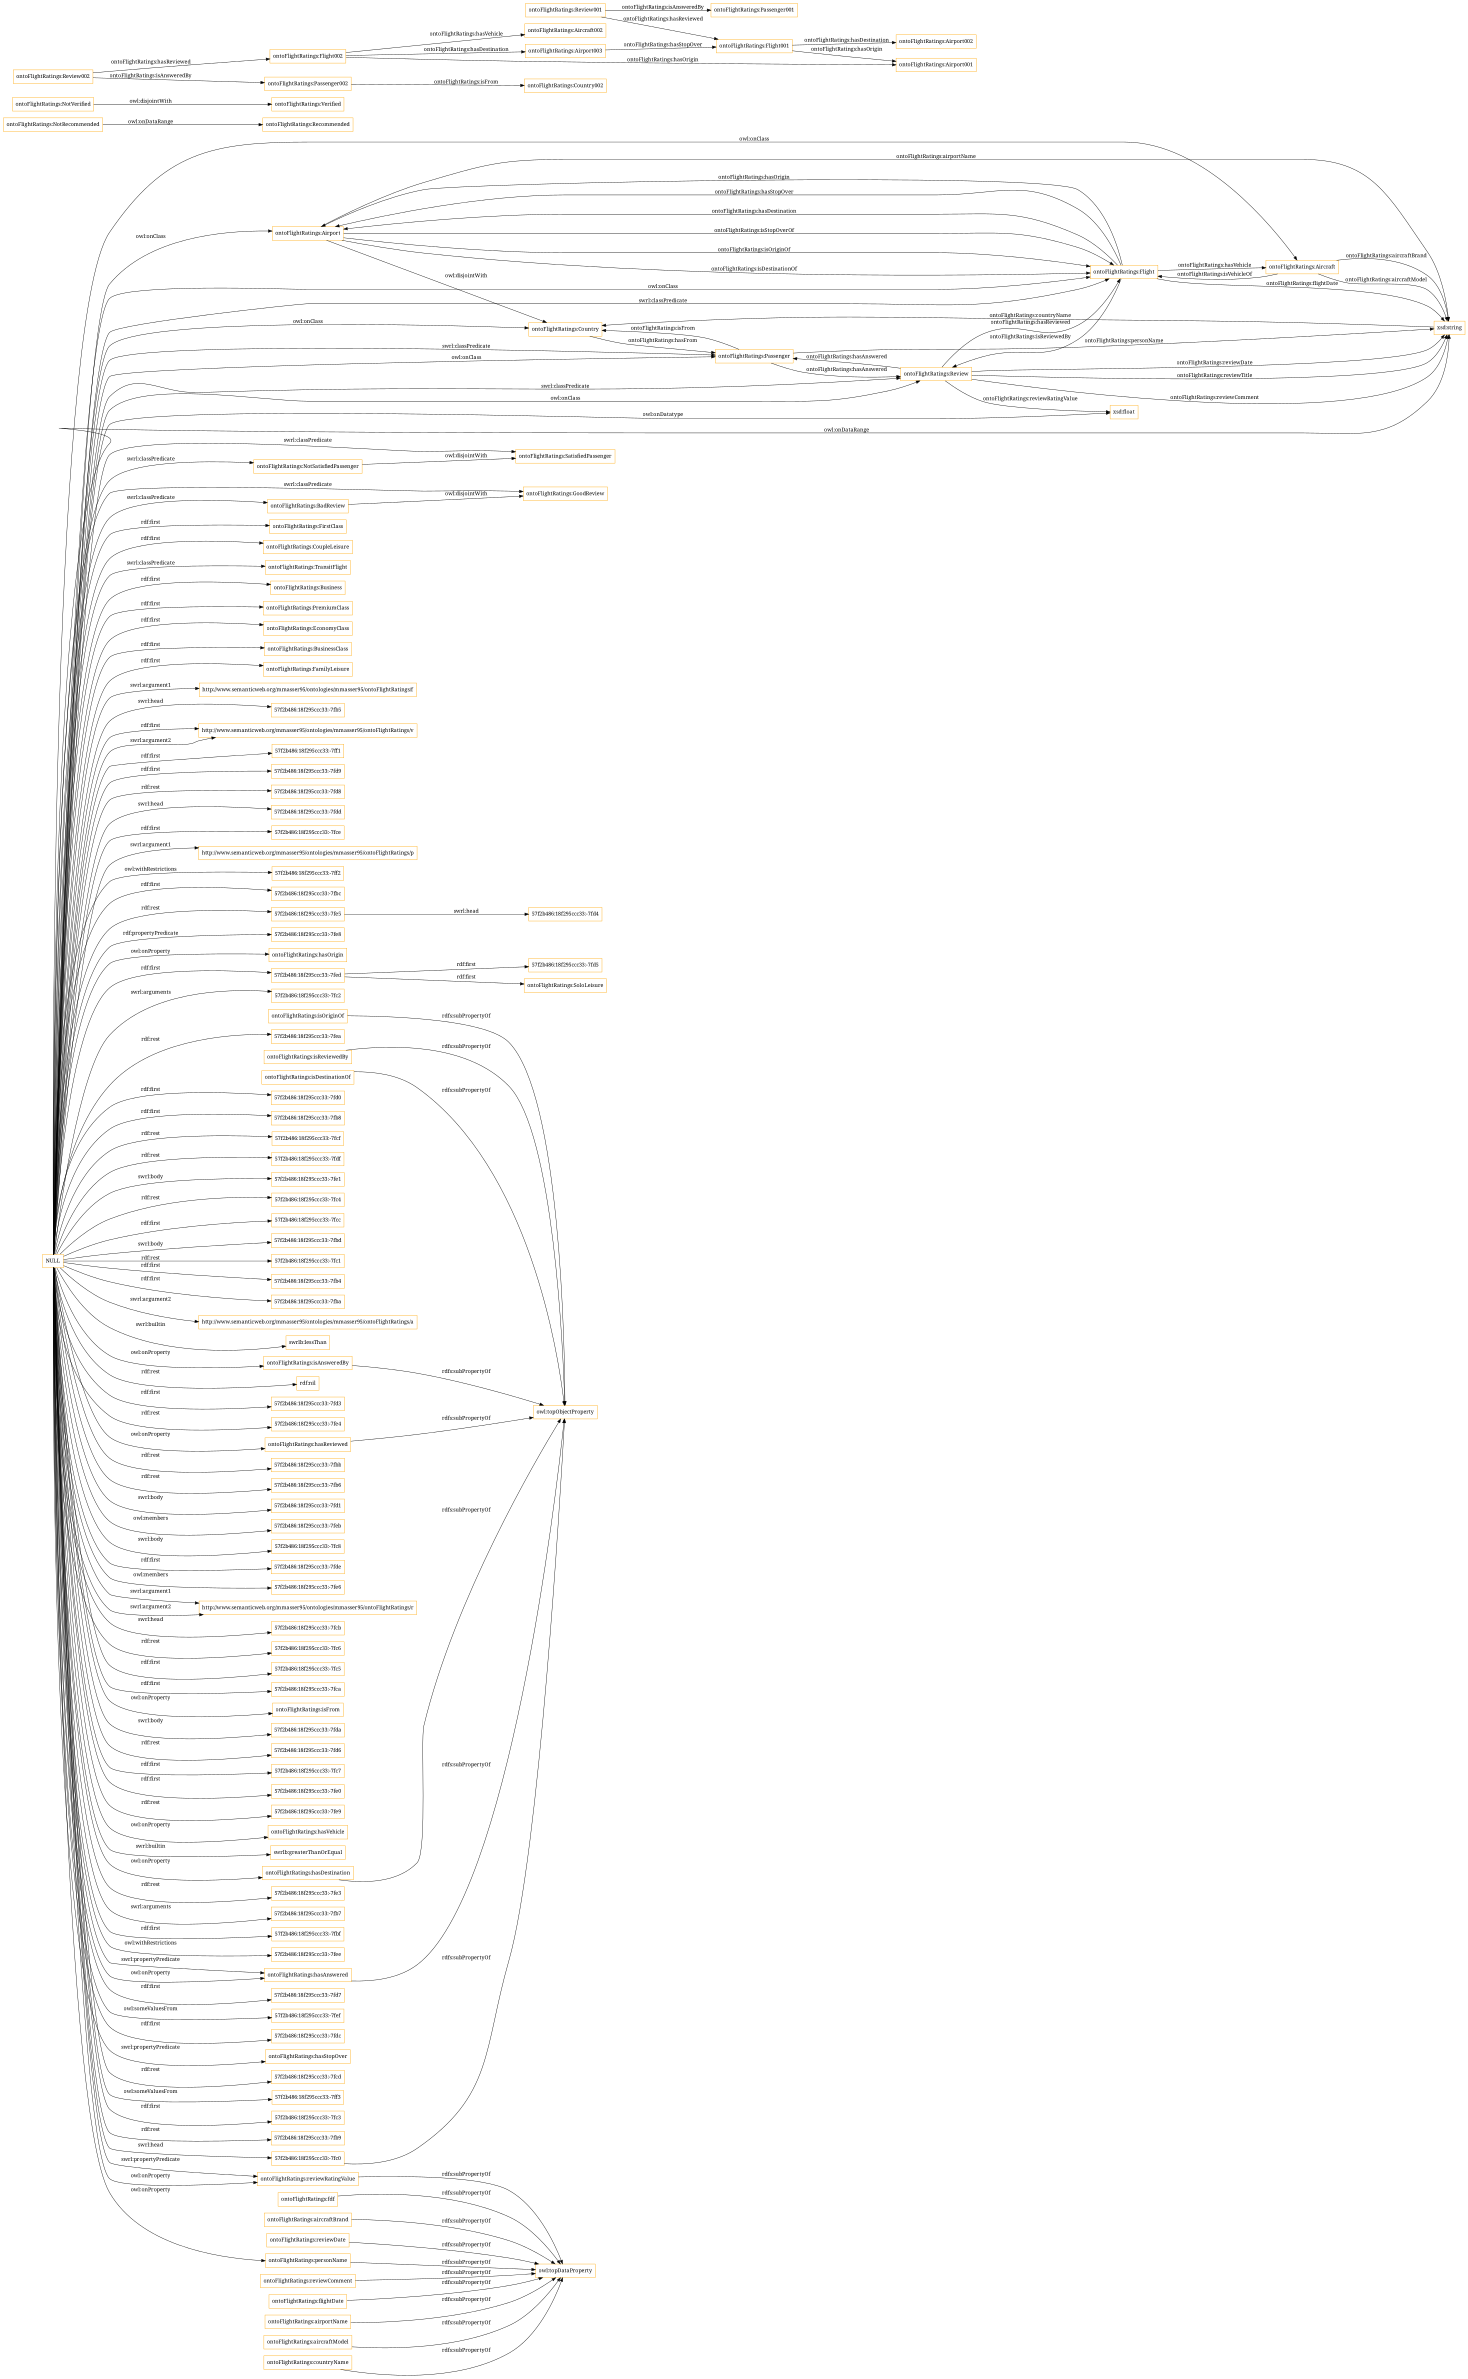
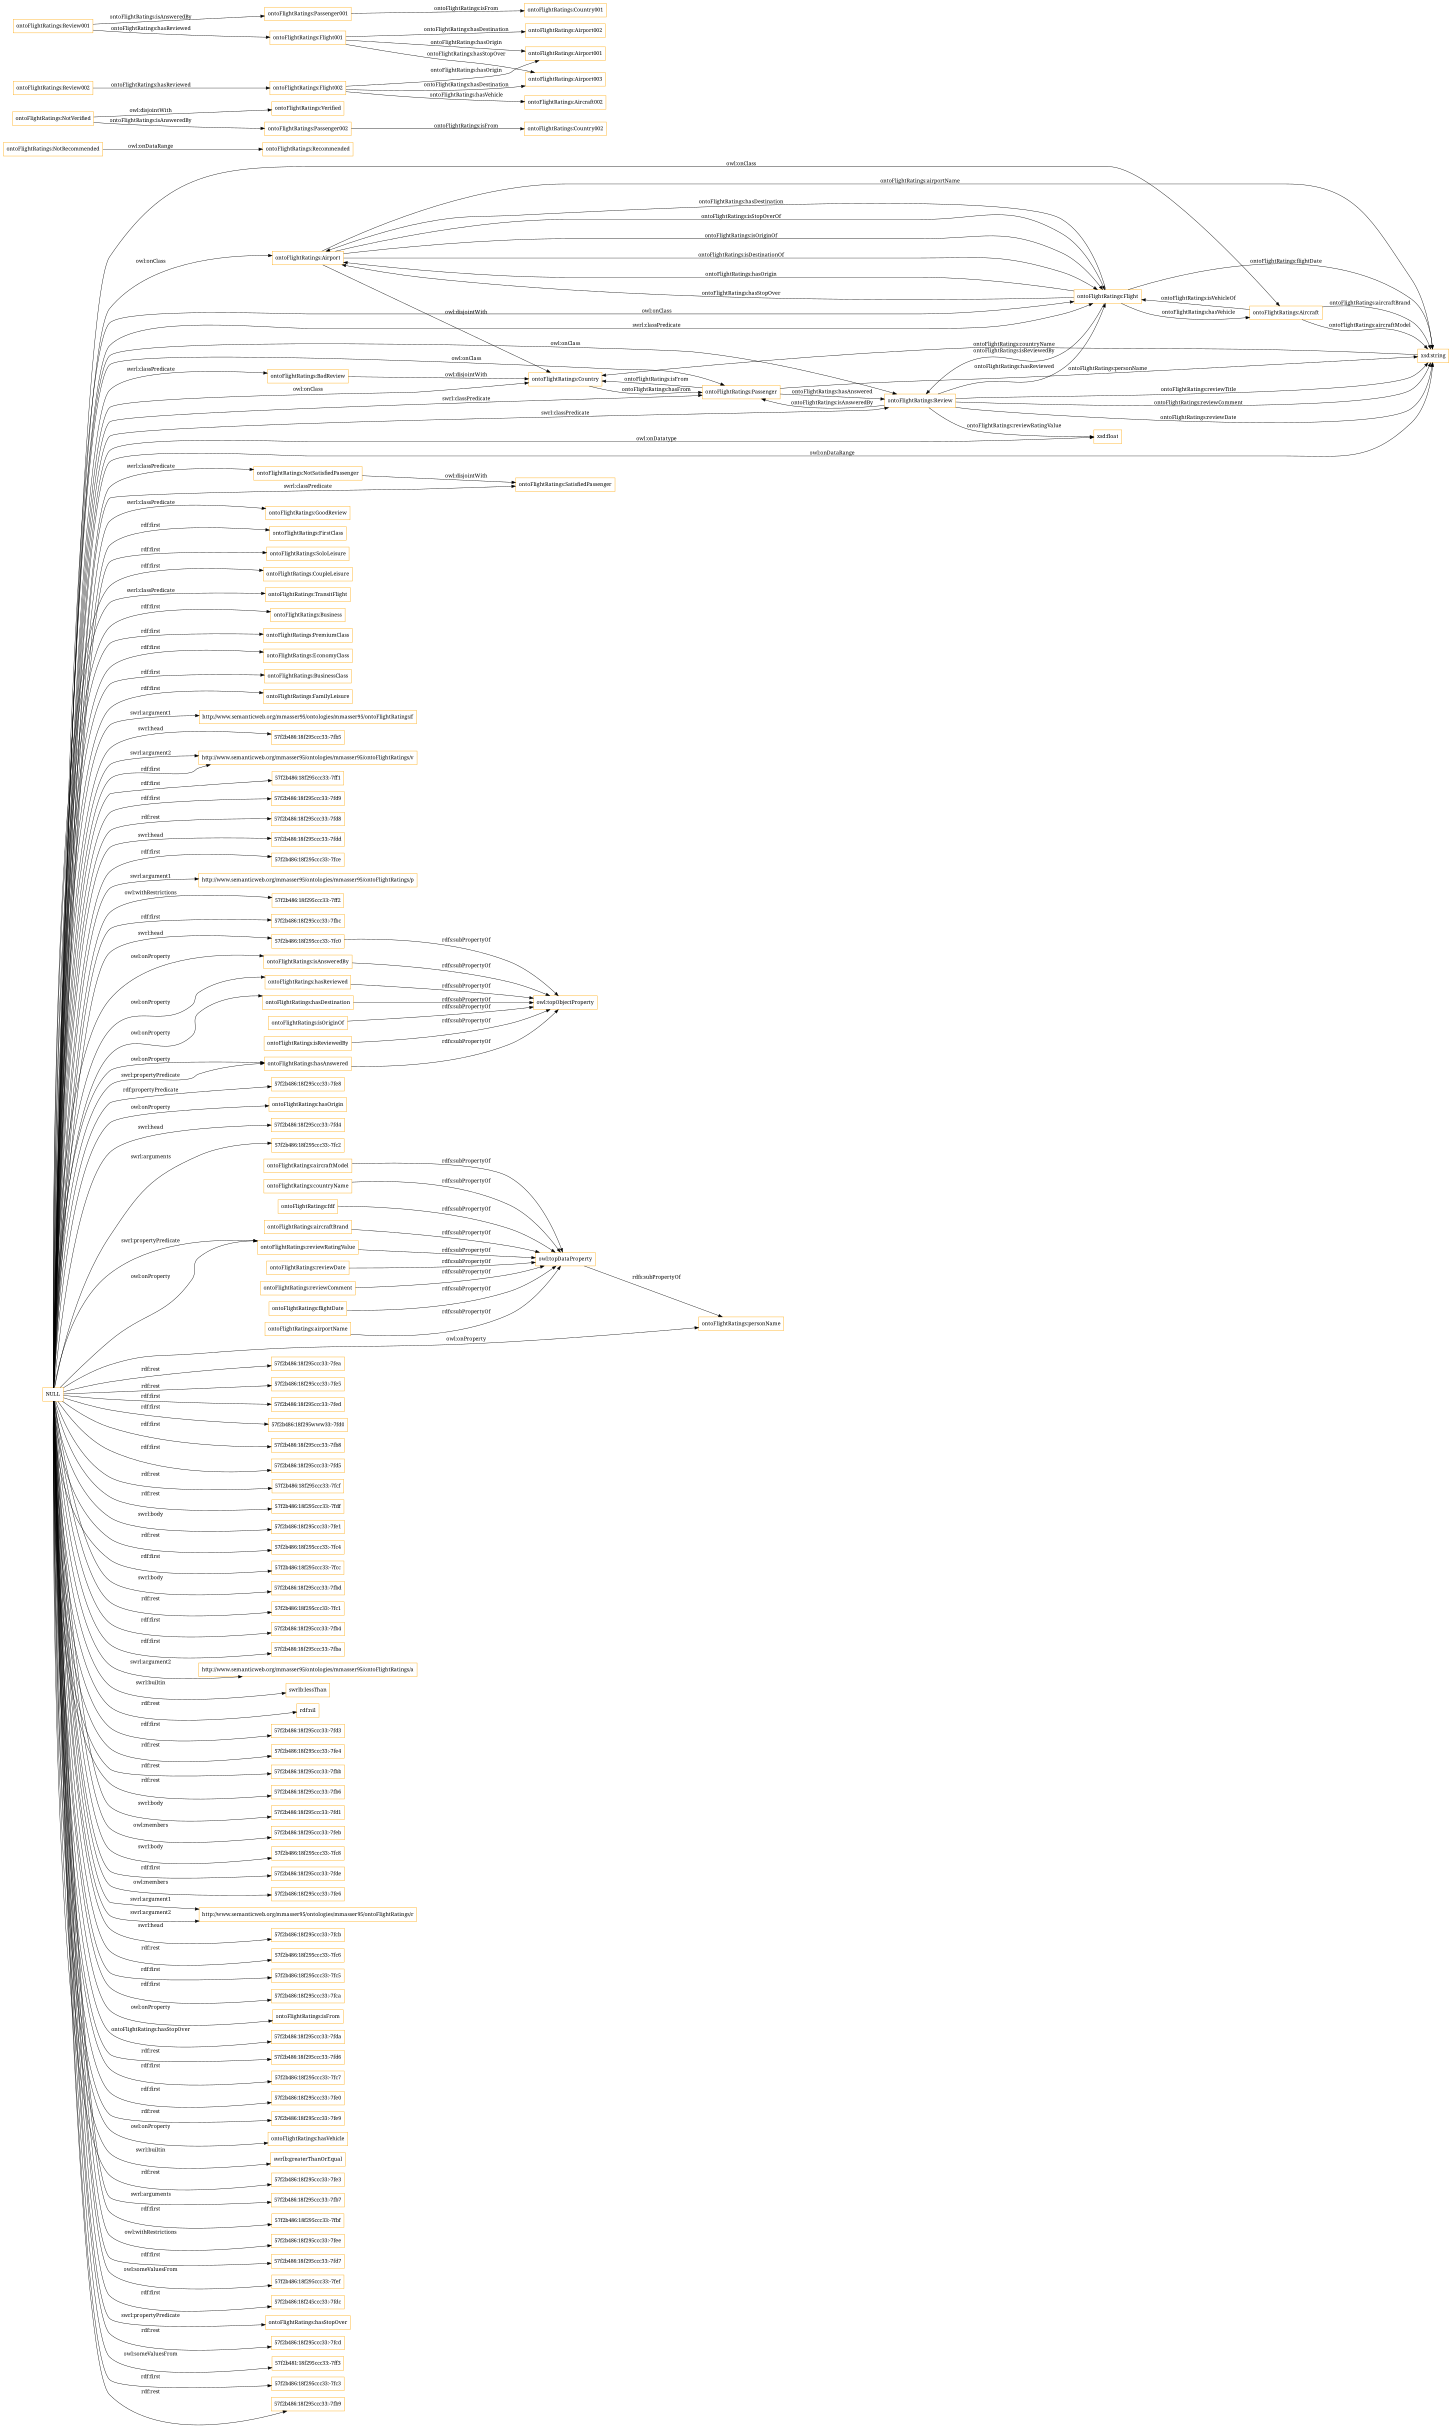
none -> (565, 10)
(659, 49) -> (438, 59)
(177, 80) -> (177, 126)
(847, 357) -> (832, 403)
(434, 500) -> (437, 378)
(435, 914) -> (90, 1188)
(435, 970) -> (152, 1464)
(432, 980) -> (74, 897)
(308, 1077) -> none
(308, 1098) -> (308, 1425)
(151, 1721) -> (151, 2030)
(308, 2036) -> (308, 2302)
(308, 2097) -> (308, 2363)
(441, 2266) -> (652, 1291)
